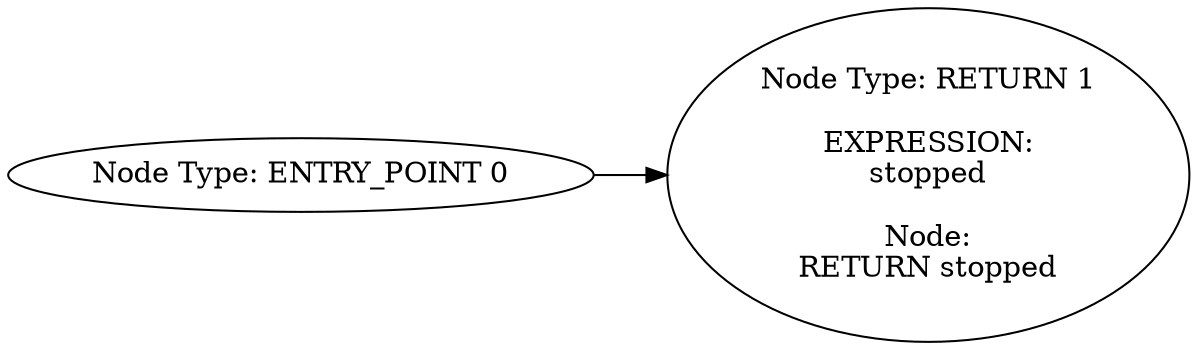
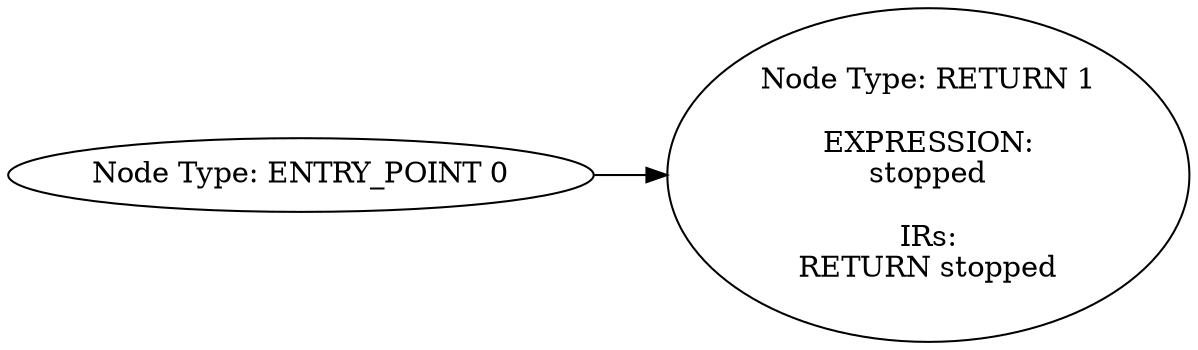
(928, 175) -> (928, 175)
